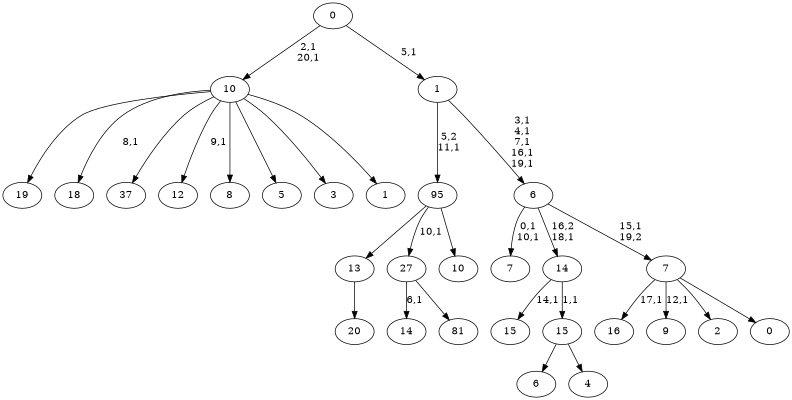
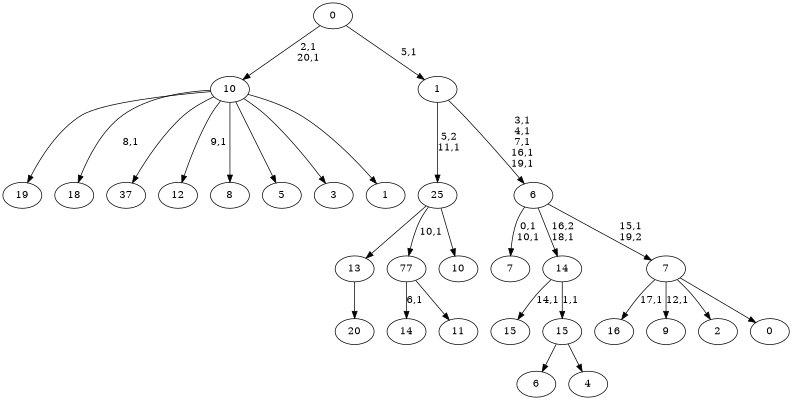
(438, 195) -> (438, 195)
(407, 269) -> (407, 269)
(458, 332) -> (458, 332)
